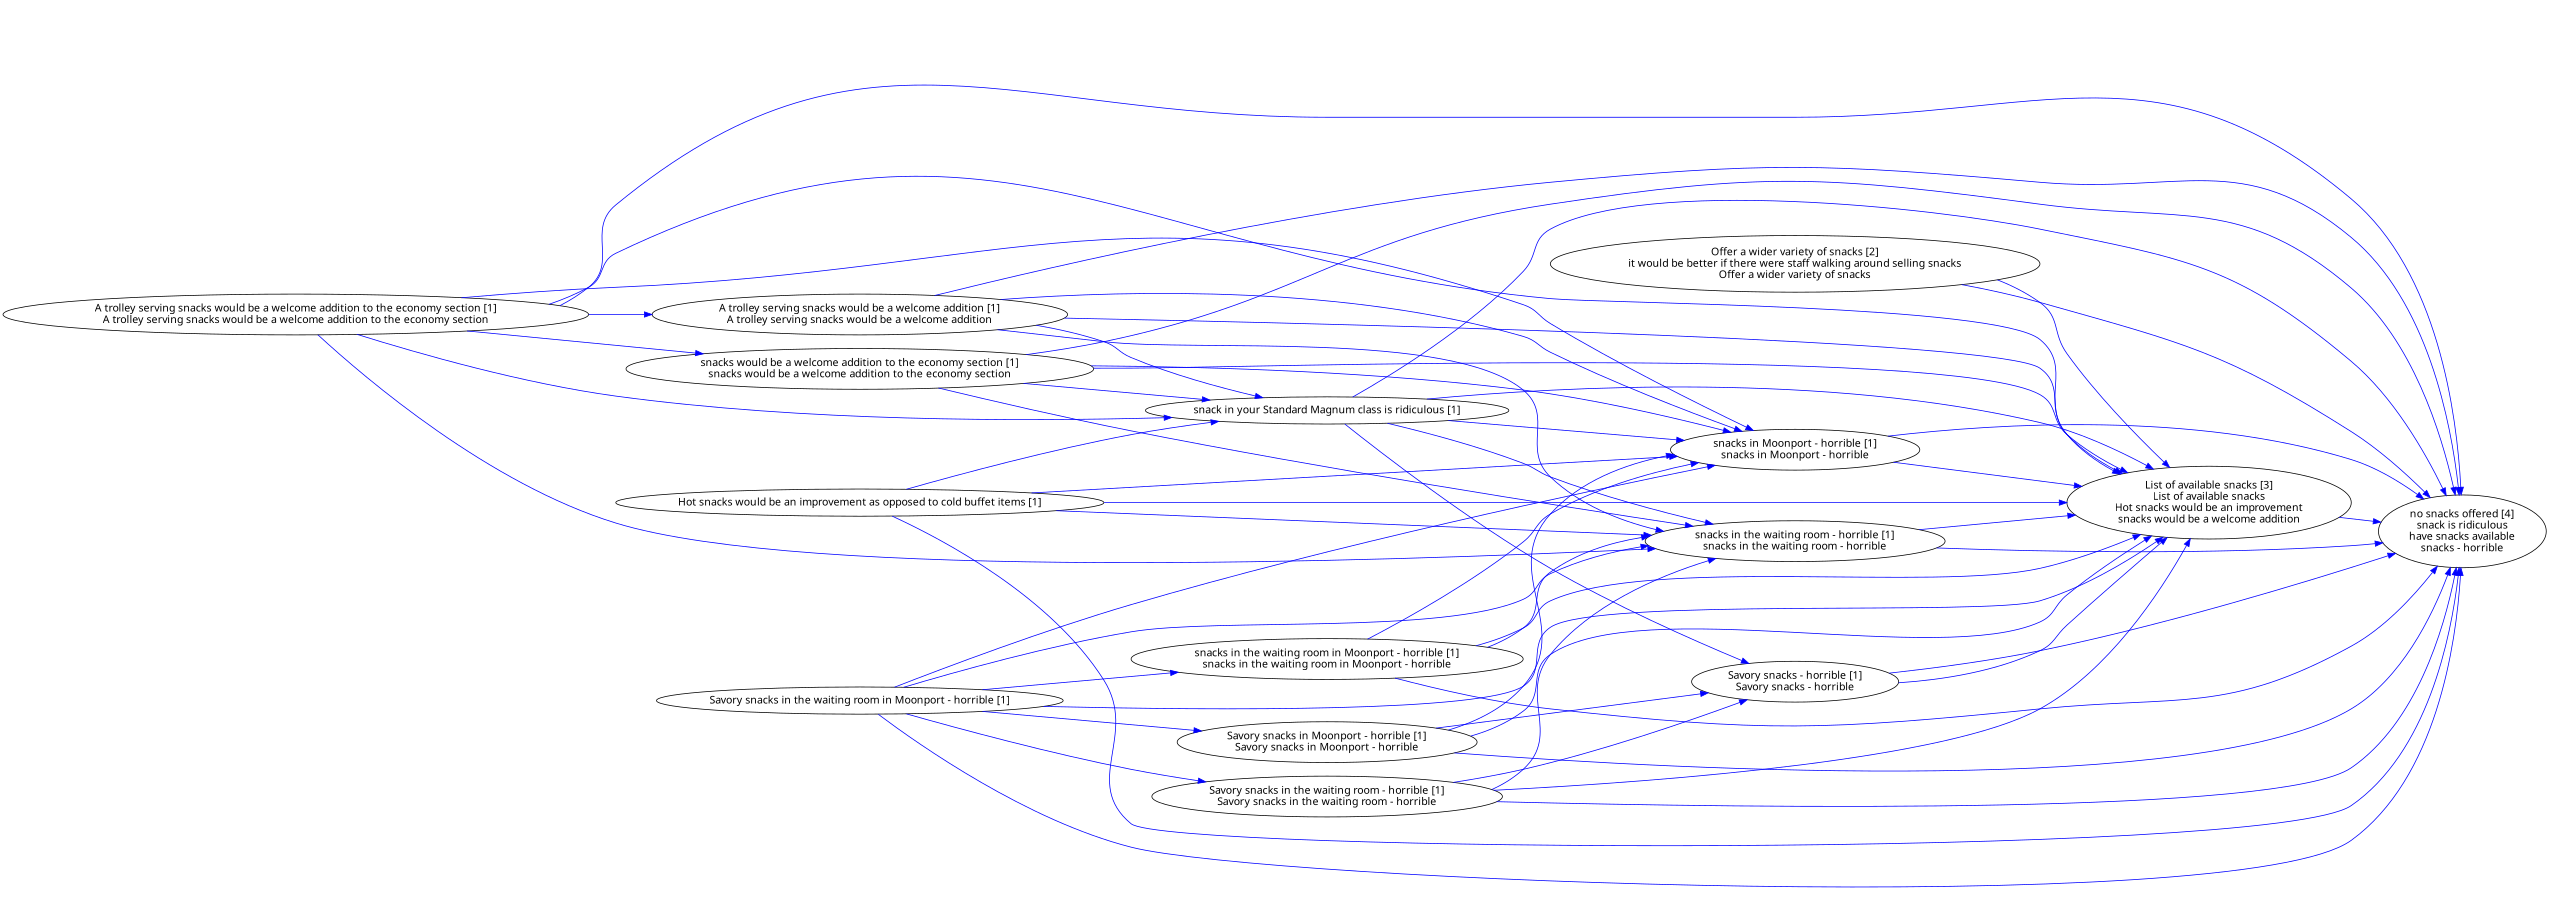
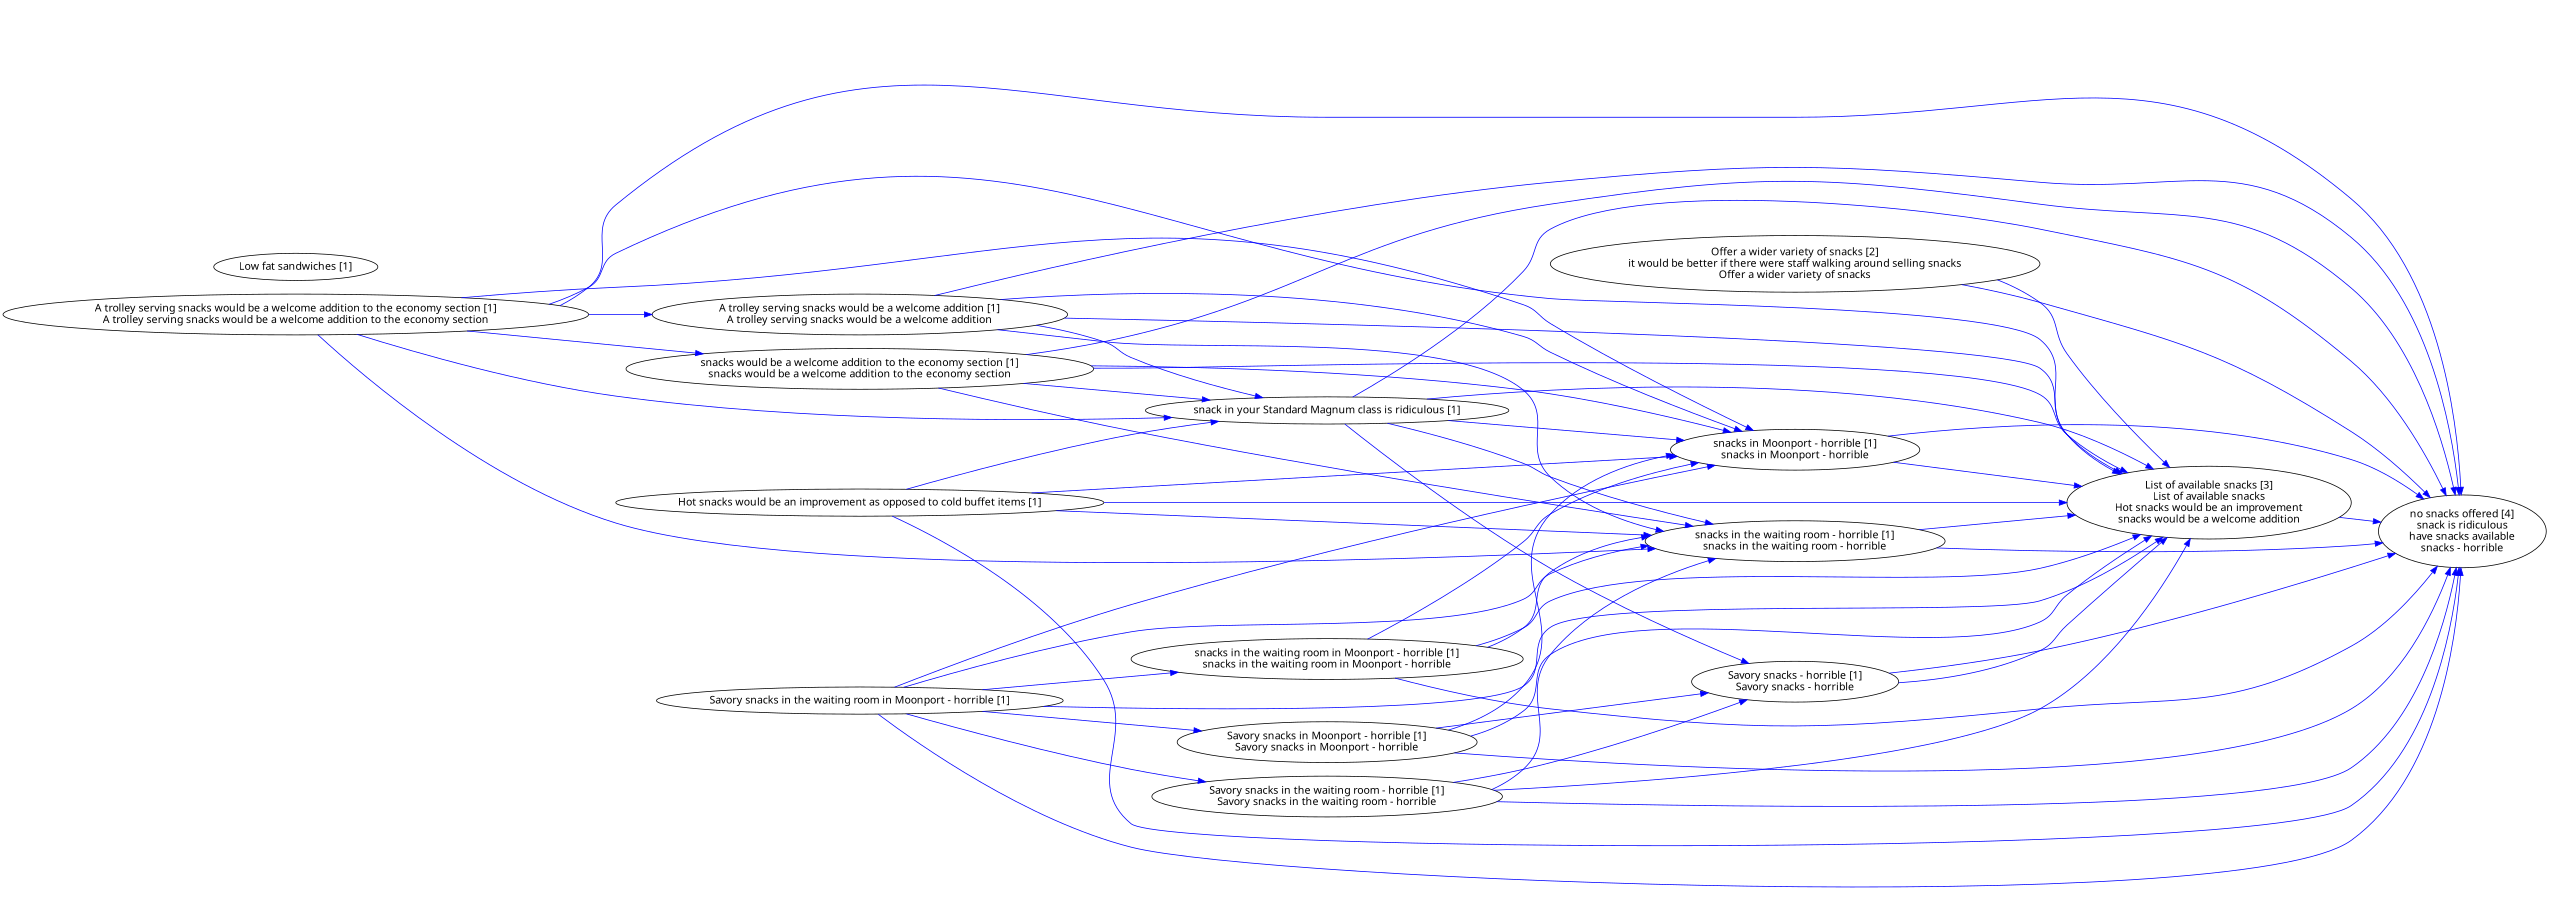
none -> (296, 267)
